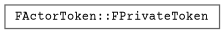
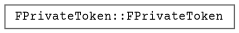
(112, 17) -> (120, 17)
